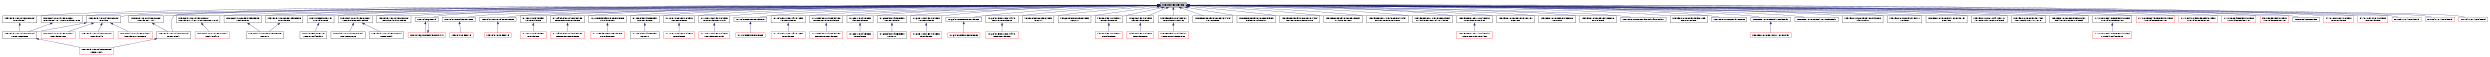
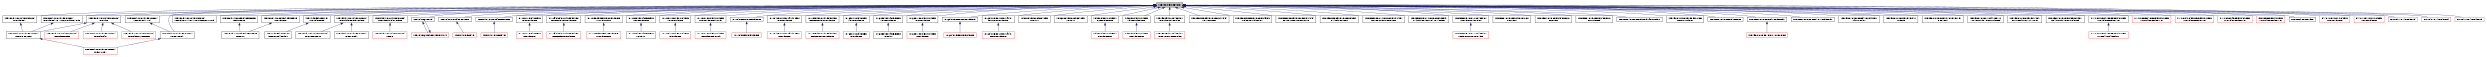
(212, 35) -> none
none -> (390, 35)
